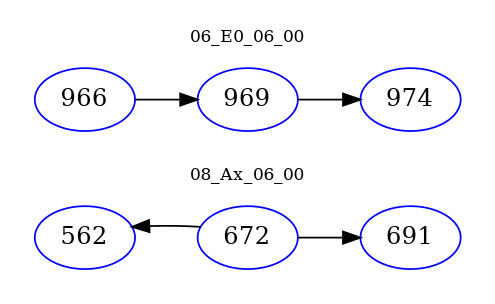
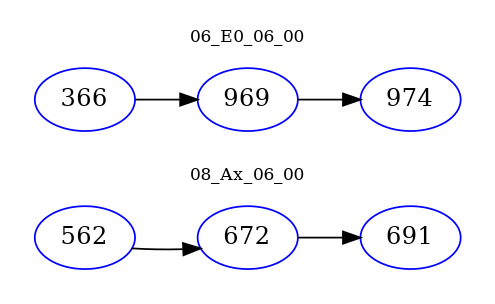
(85, 100) -> (85, 100)
(175, 226) -> (157, 249)
